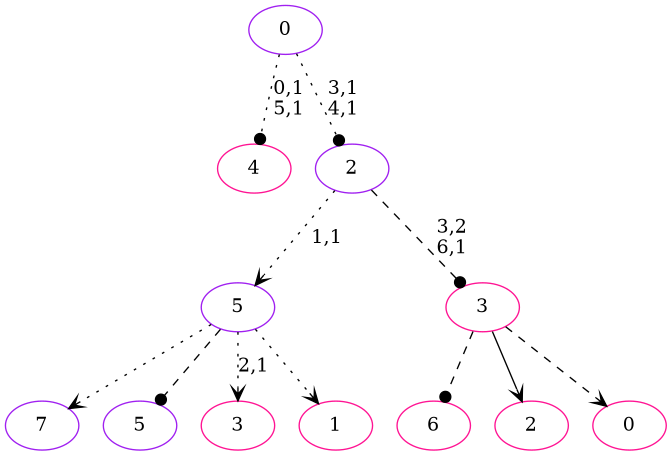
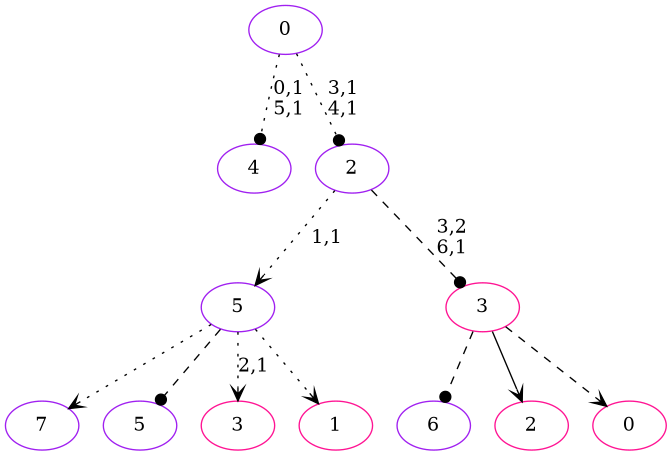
(254, 169) -> (254, 169)
(434, 426) -> (434, 426)
